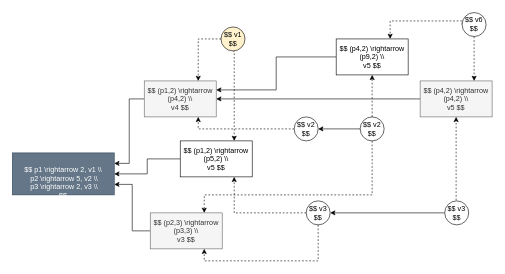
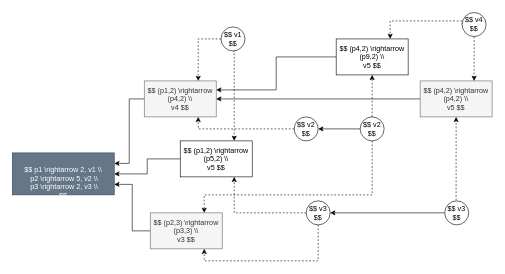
(474, 24) -> (474, 24)
(233, 39) -> (233, 39)
